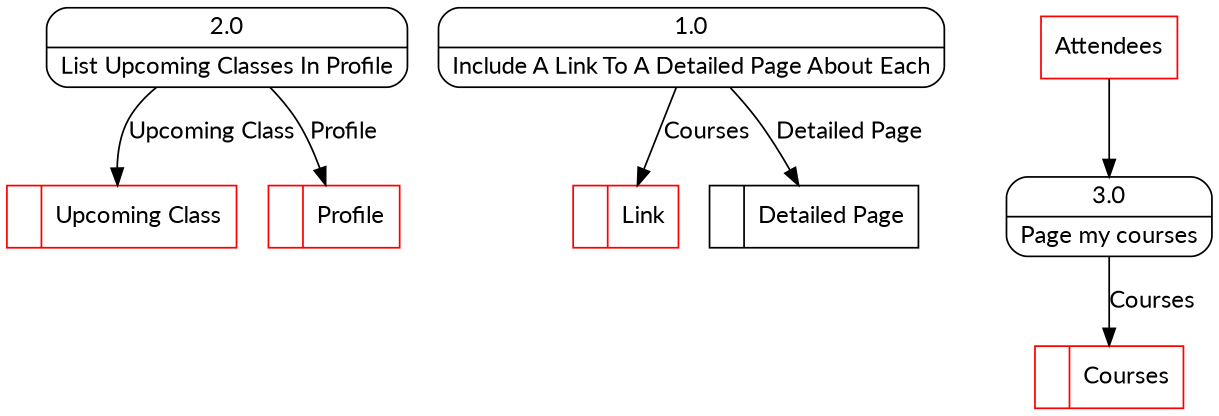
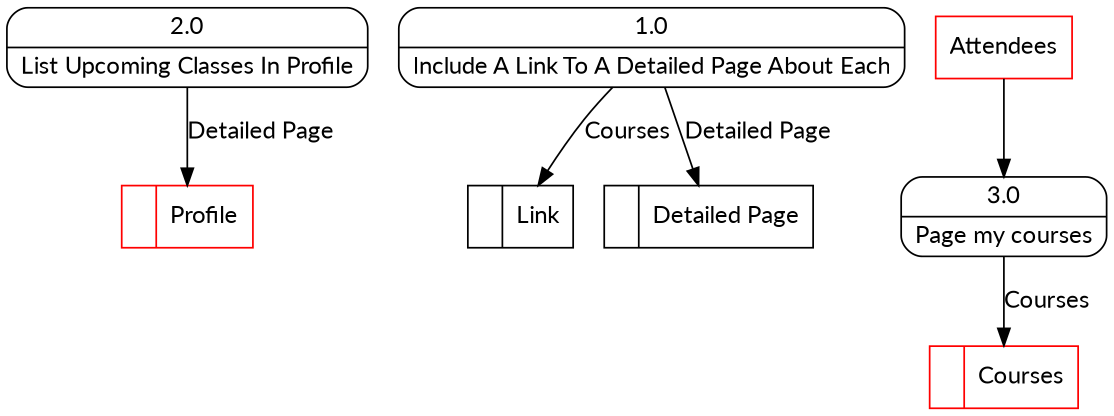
(344, 132) -> (261, 132)
(122, 217) -> none
(626, 217) -> (521, 217)
